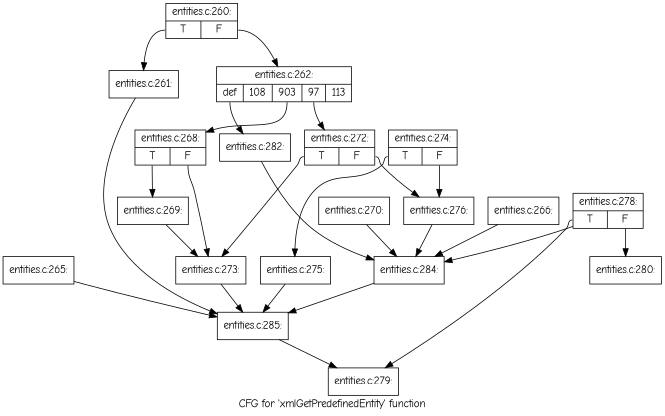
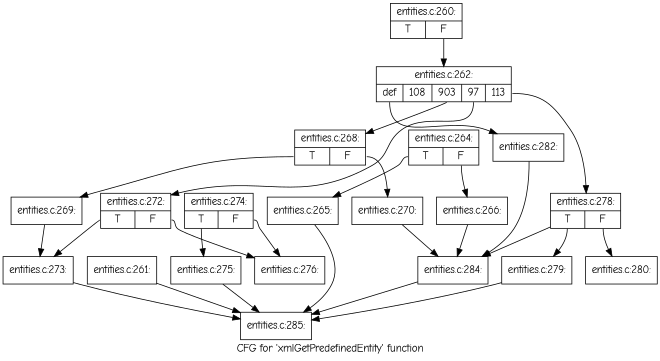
(149, 42) -> none
none -> (566, 124)
none -> (444, 148)
(198, 207) -> (383, 169)
(426, 237) -> none
(304, 352) -> (411, 303)
